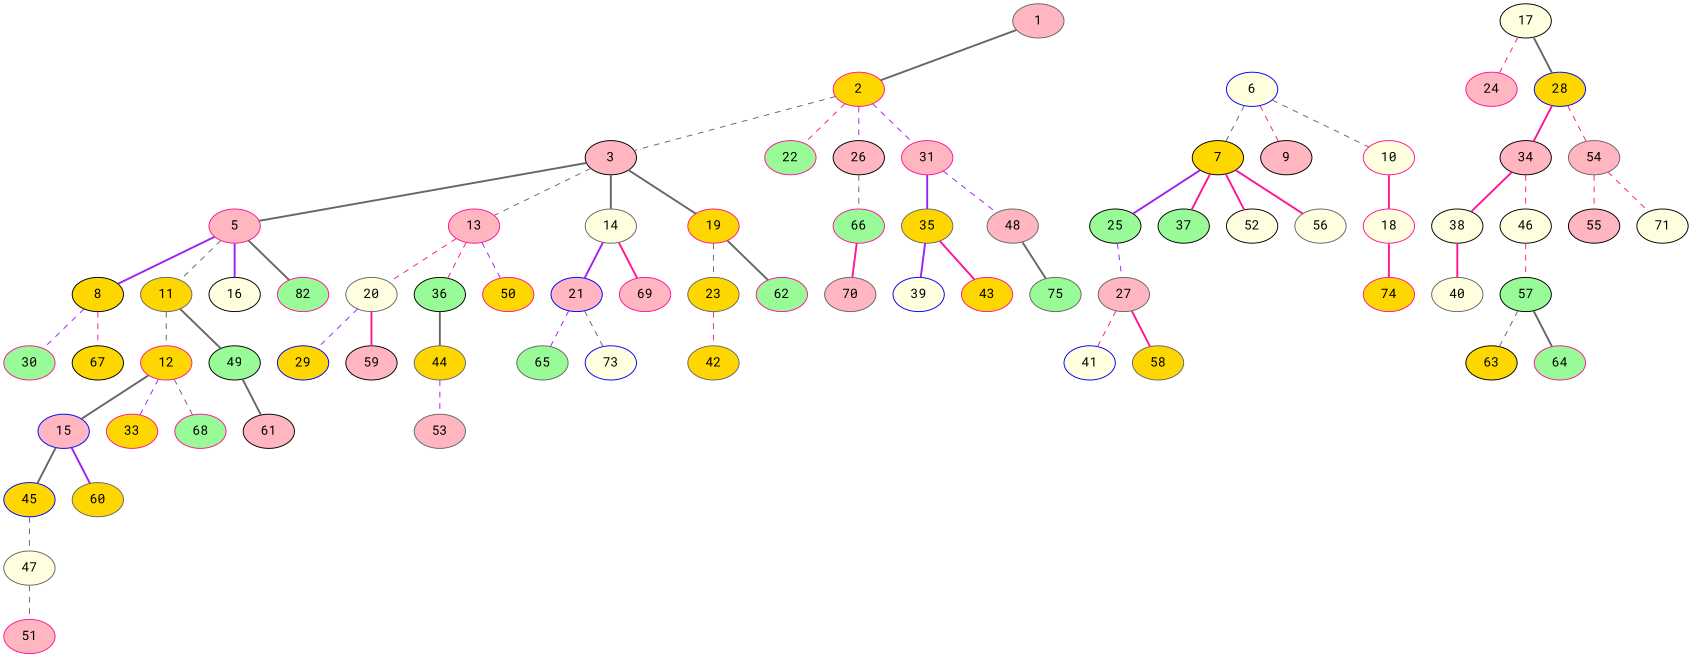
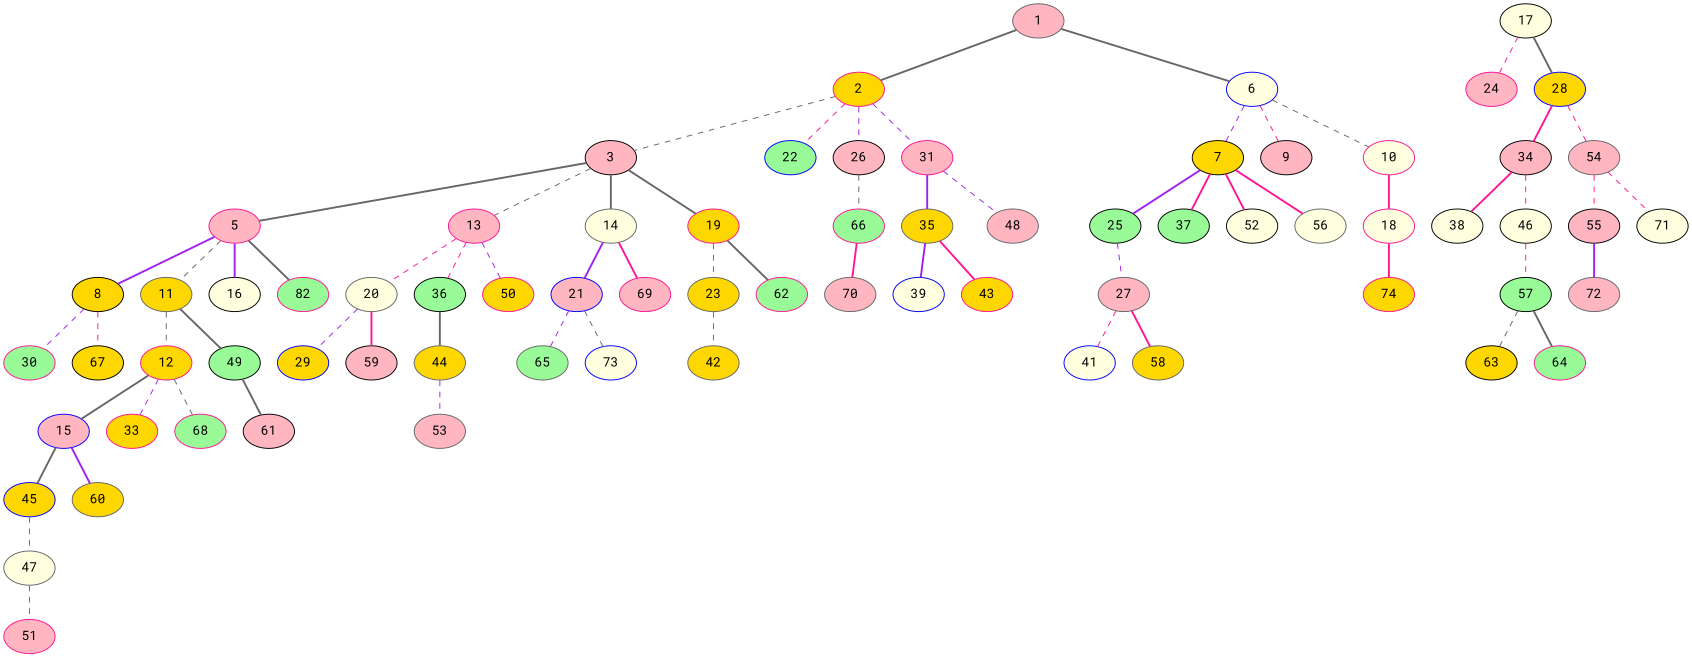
none -> (1145, 55)
(1235, 124) -> (1235, 124)
(790, 158) -> (790, 158)
(1055, 294) -> none
(1457, 294) -> none
none -> (1594, 294)
